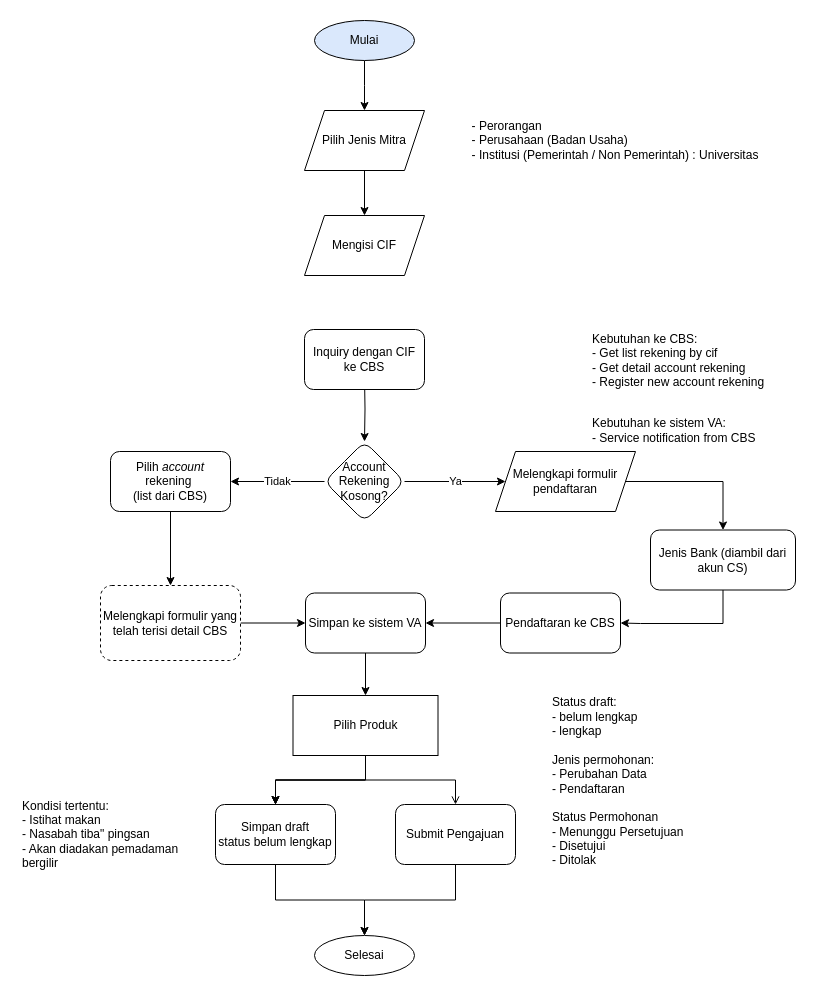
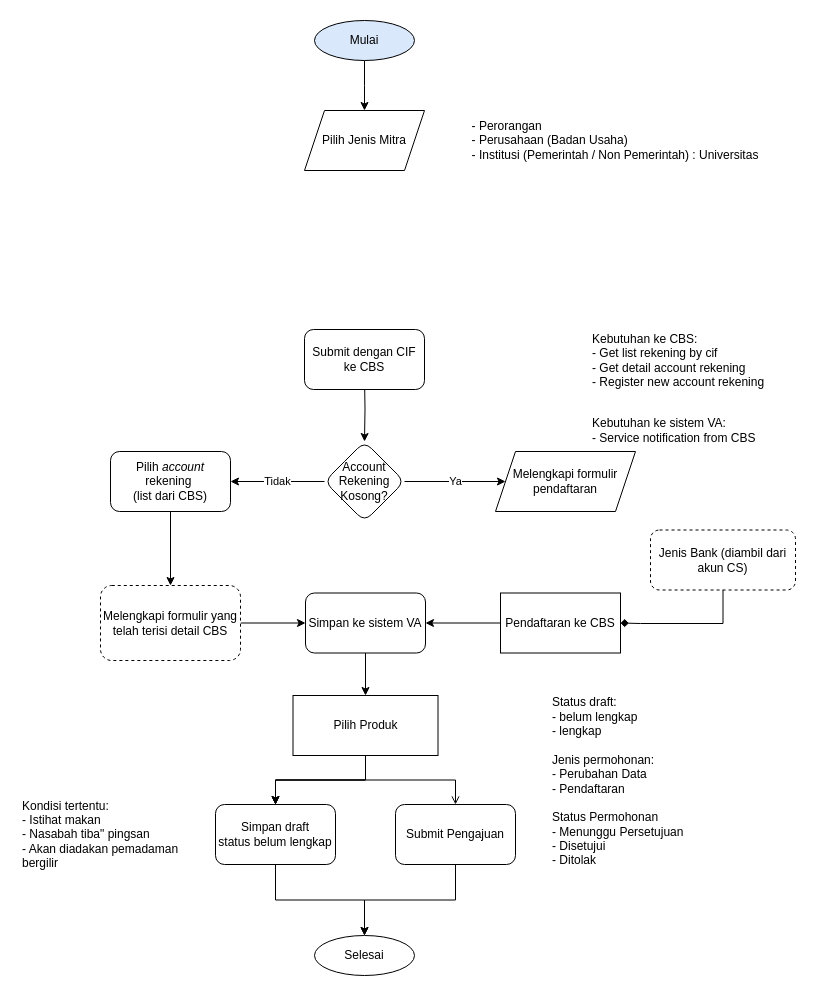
(365, 190) -> none
(365, 246) -> none
(365, 360) -> (365, 360)
(695, 482) -> none
(723, 560) -> (723, 560)
(561, 623) -> (561, 623)
(628, 623) -> (629, 623)
